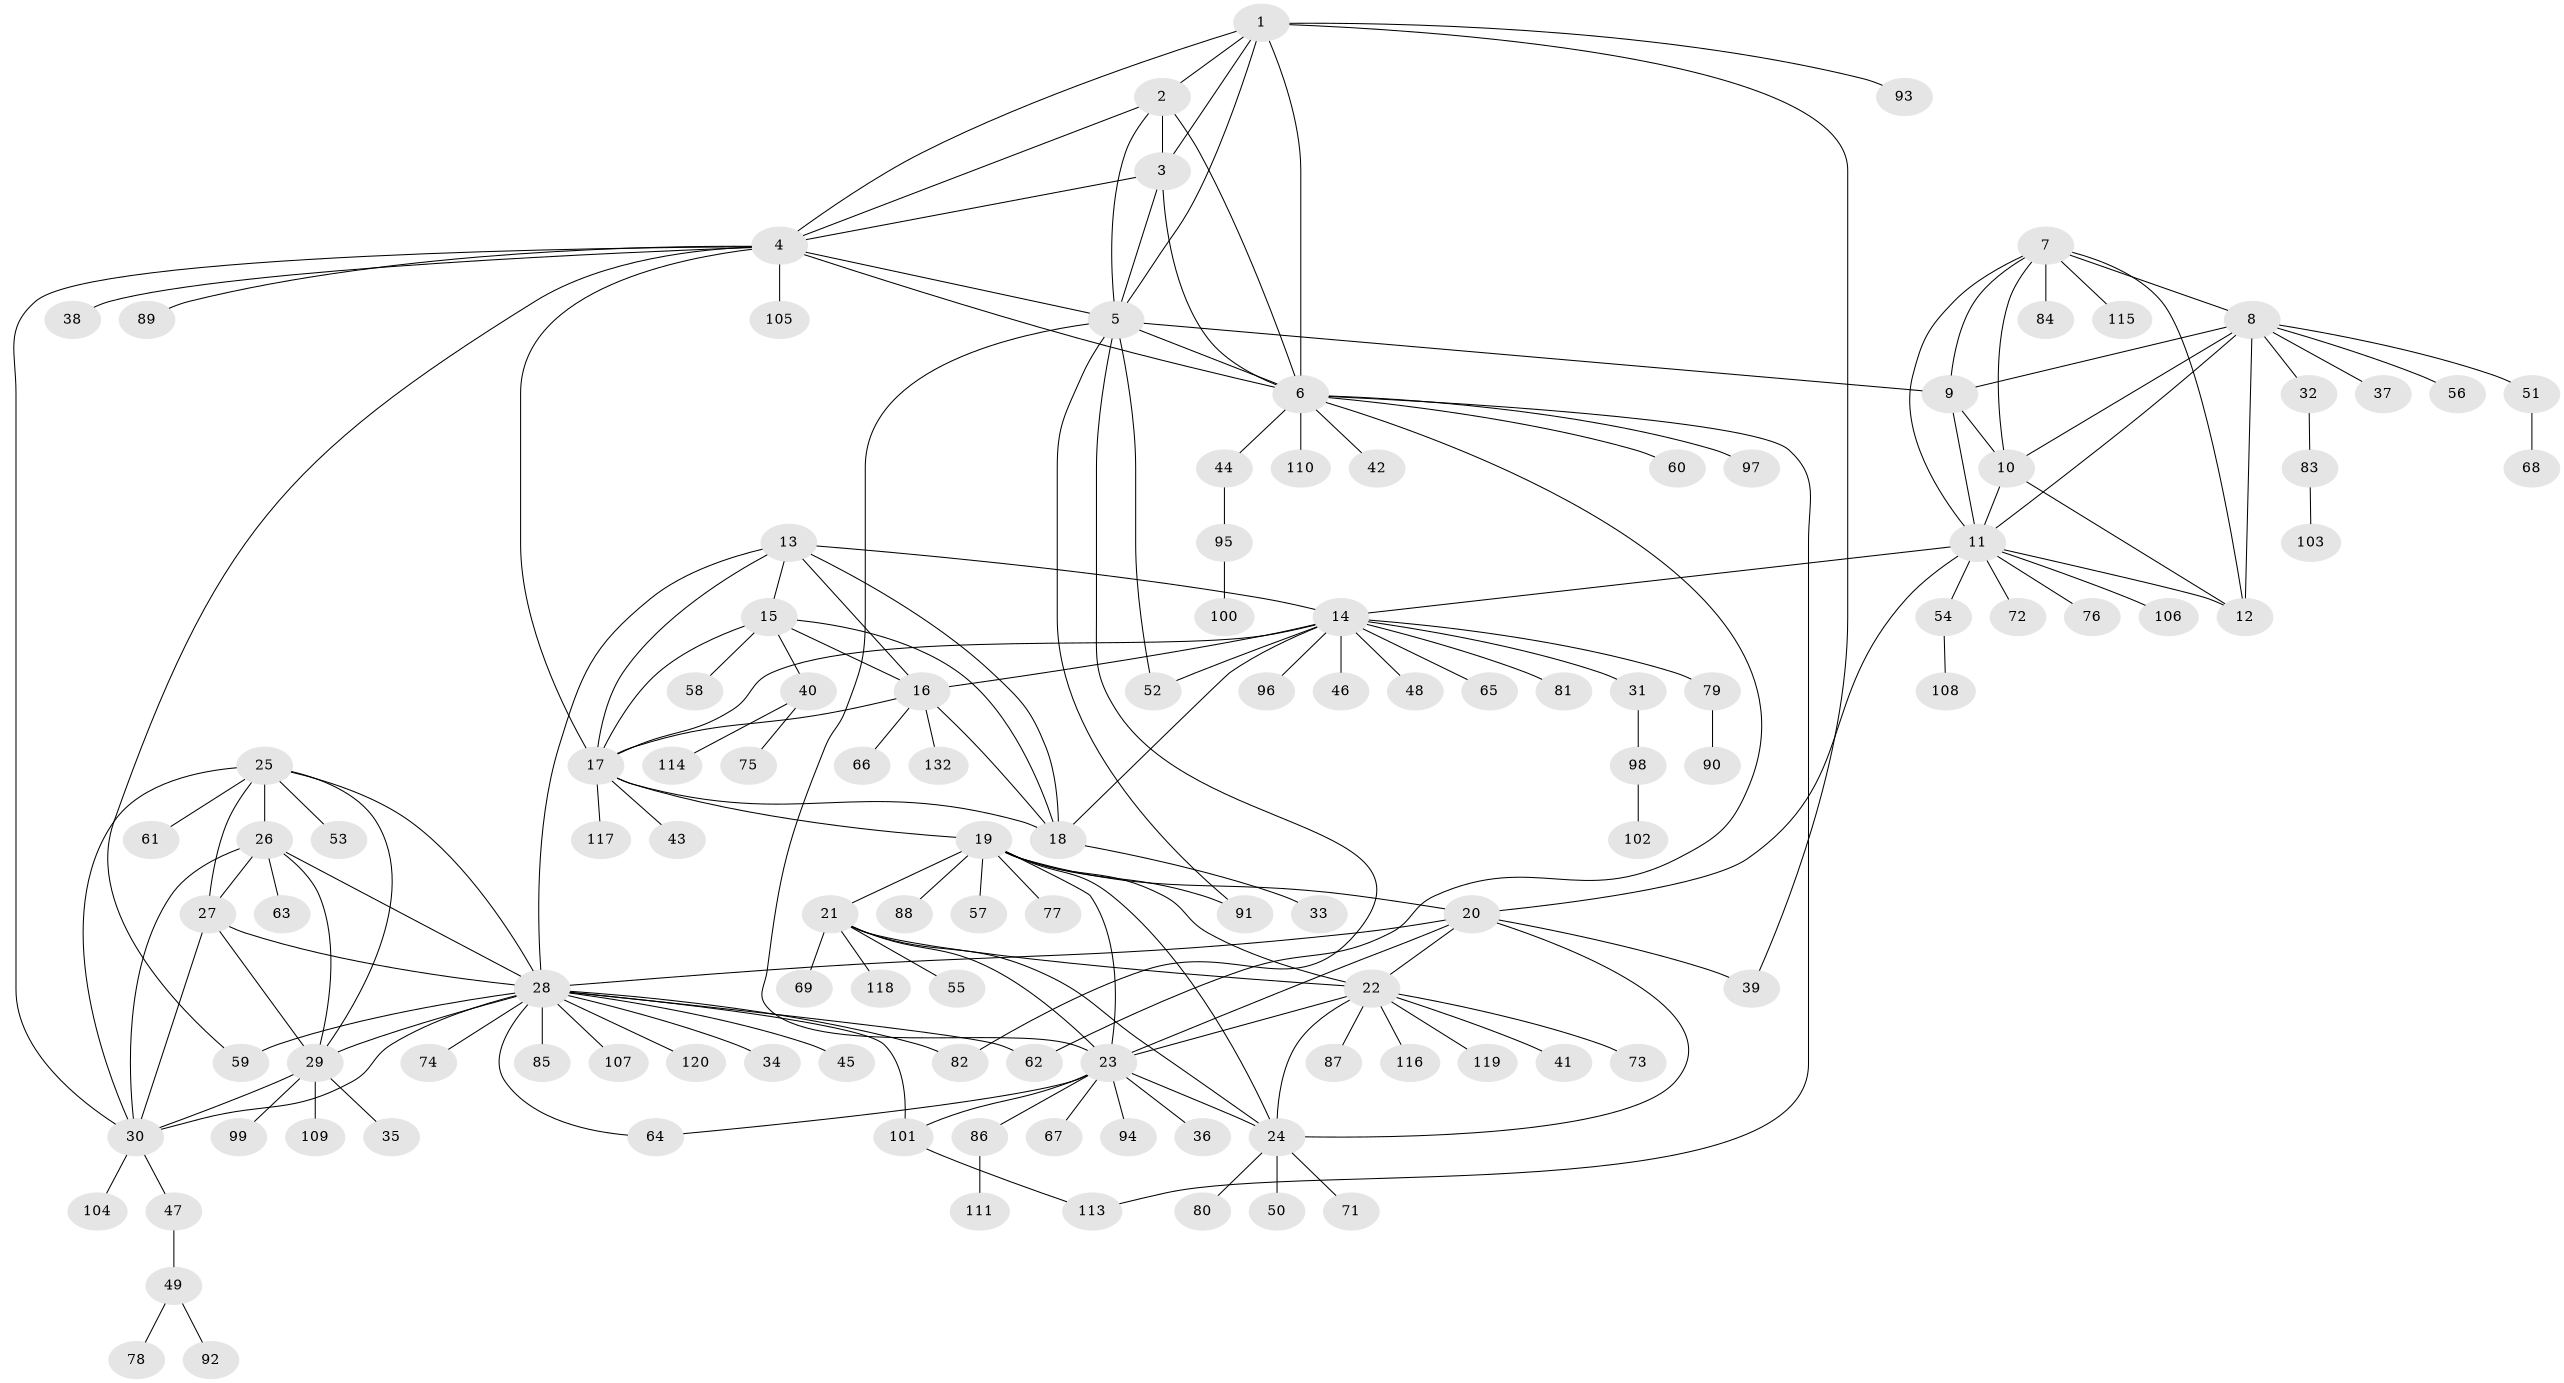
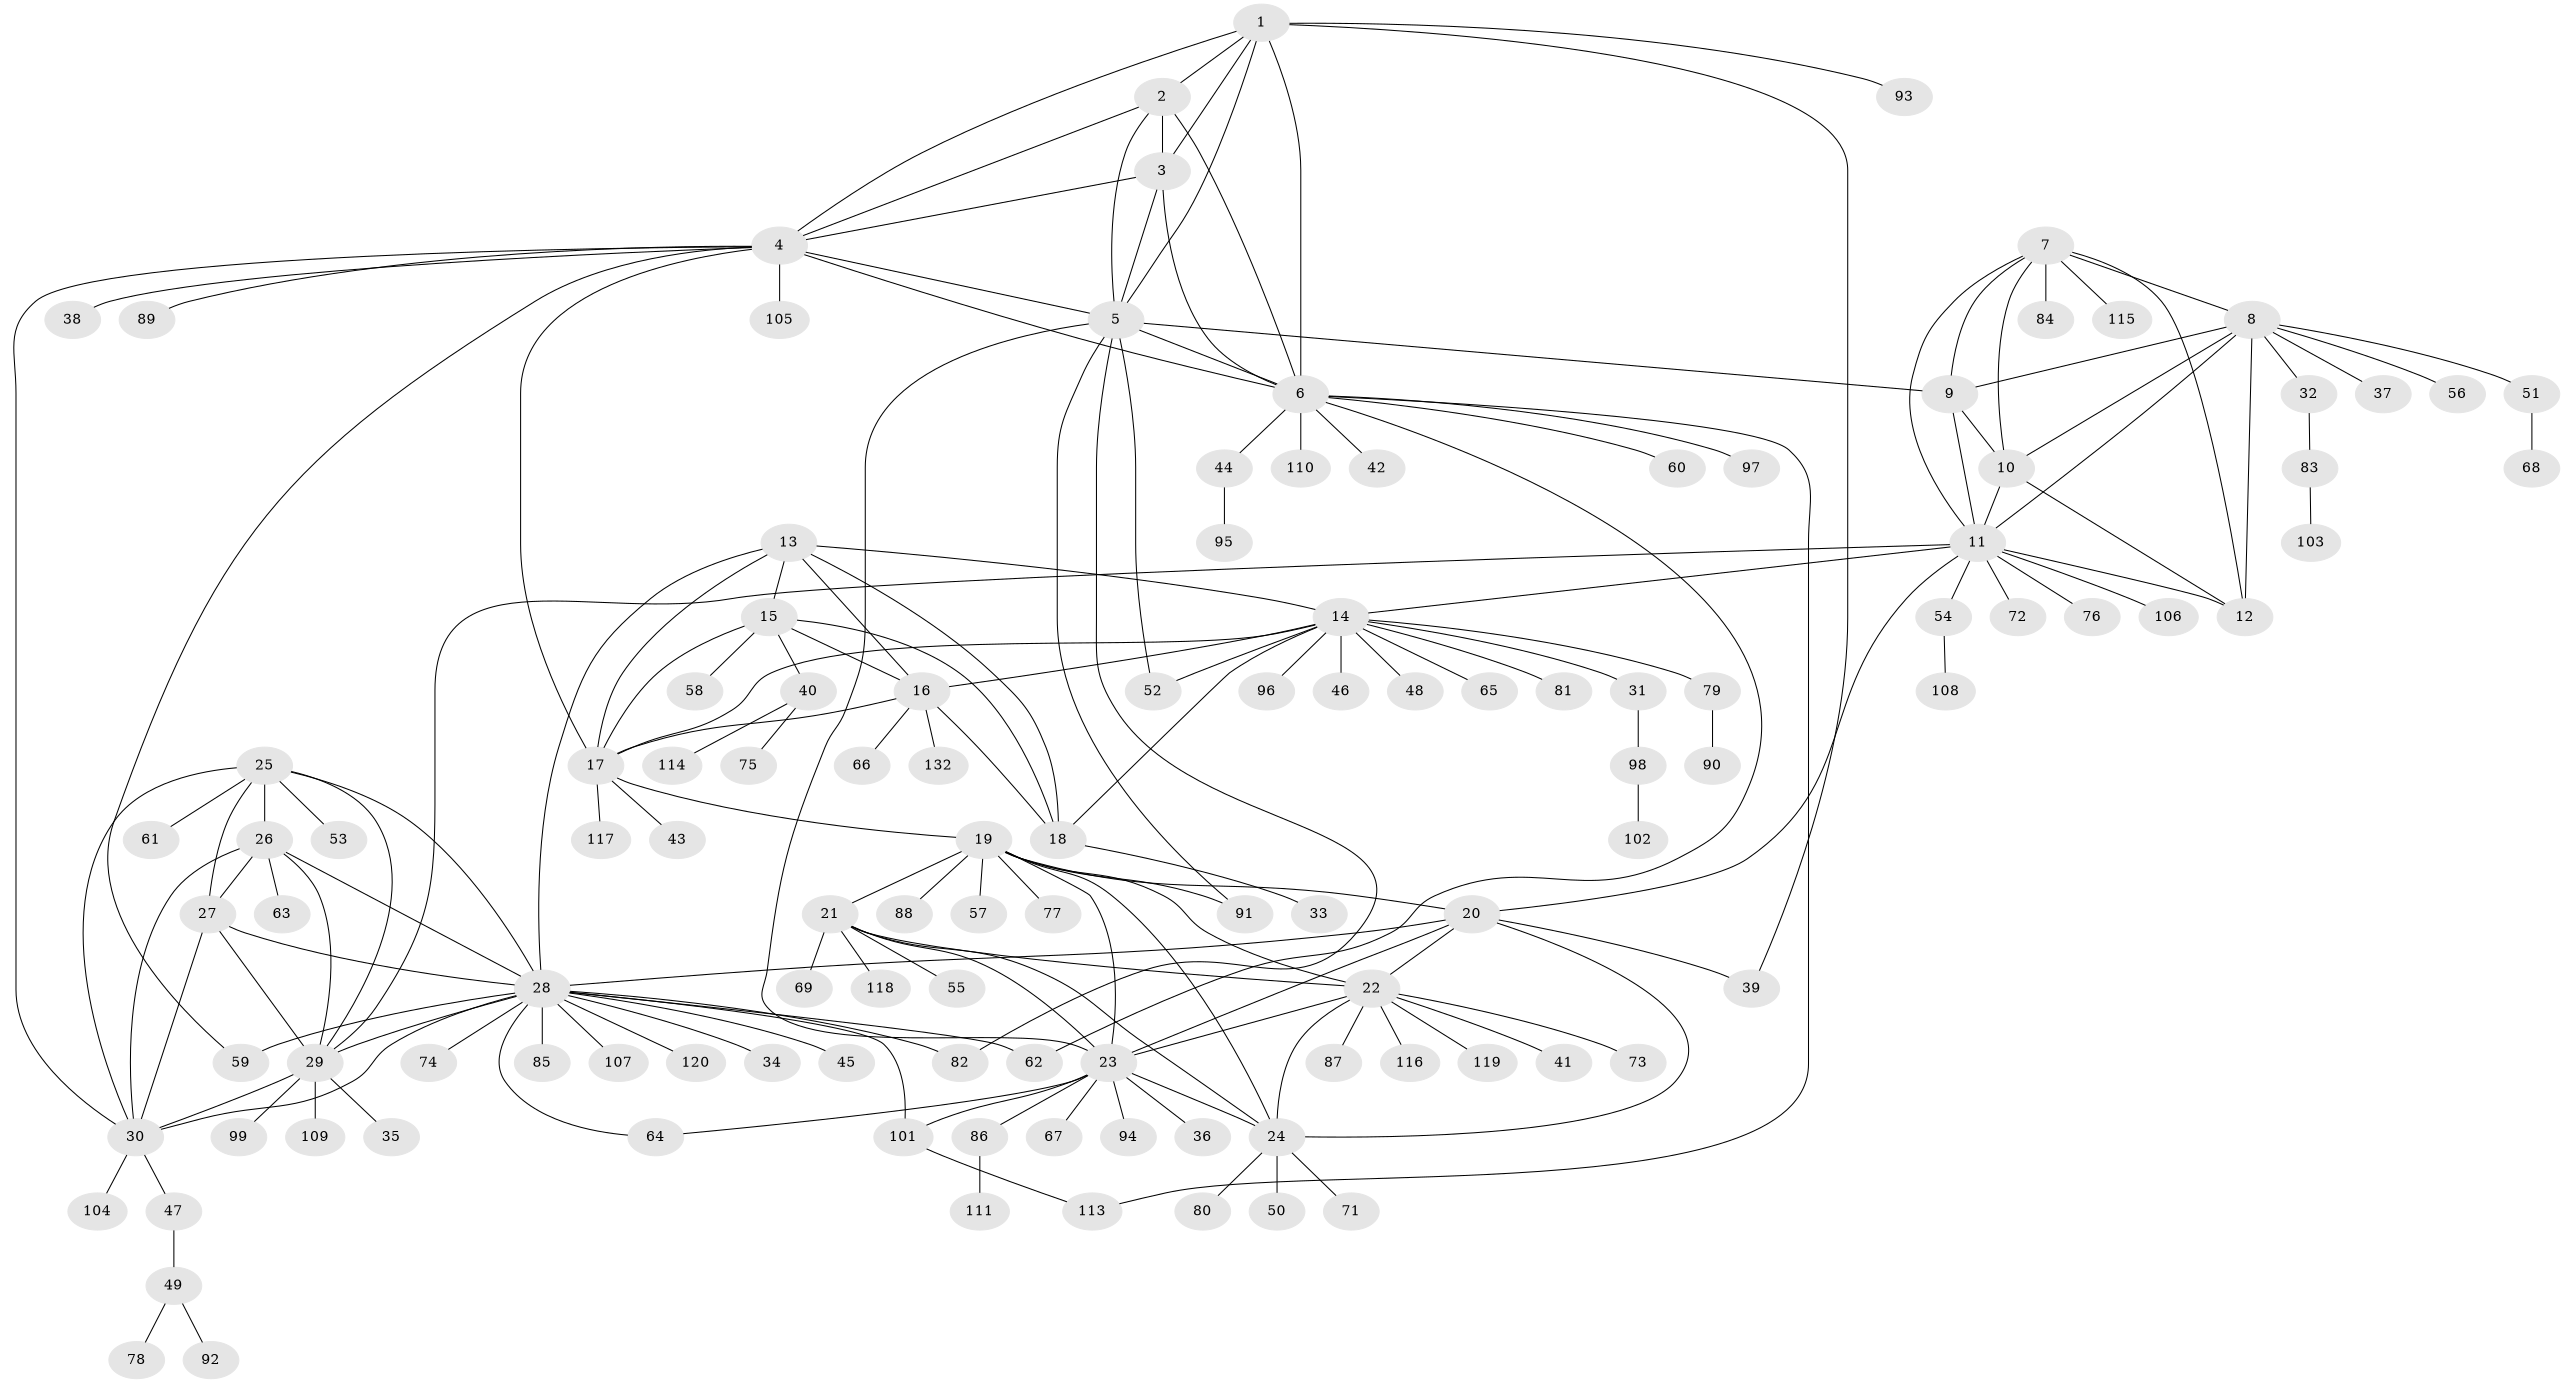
none -> (971, 581)
(1224, 617) -> none
(827, 803) -> none
